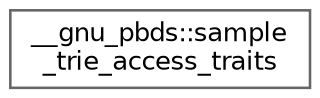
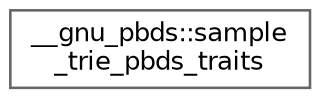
(160, 49) -> (160, 49)
